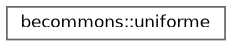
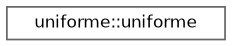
(116, 23) -> (116, 23)
